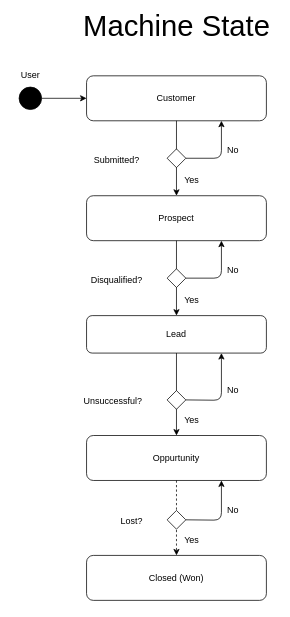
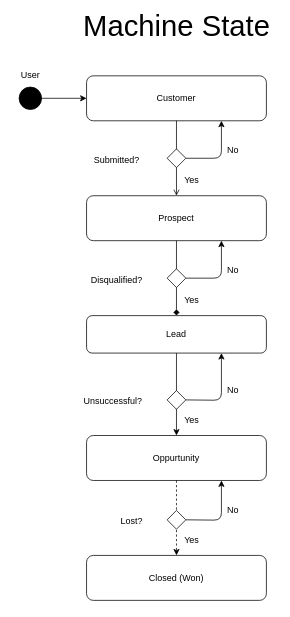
(177, 189) -> (177, 190)
(177, 309) -> (177, 308)
